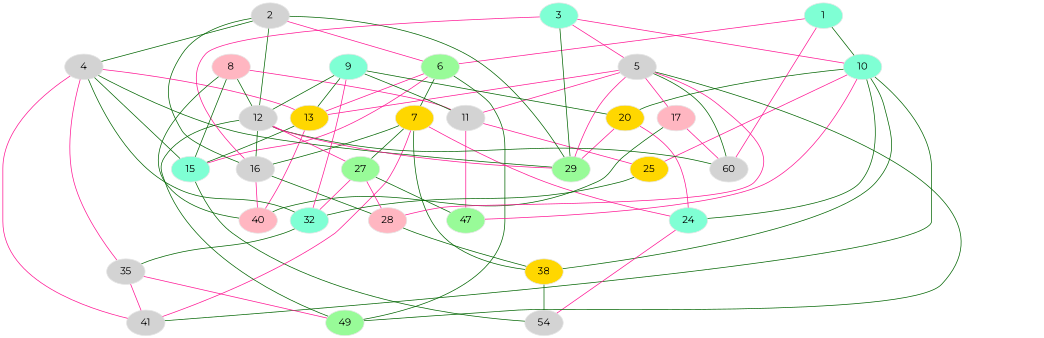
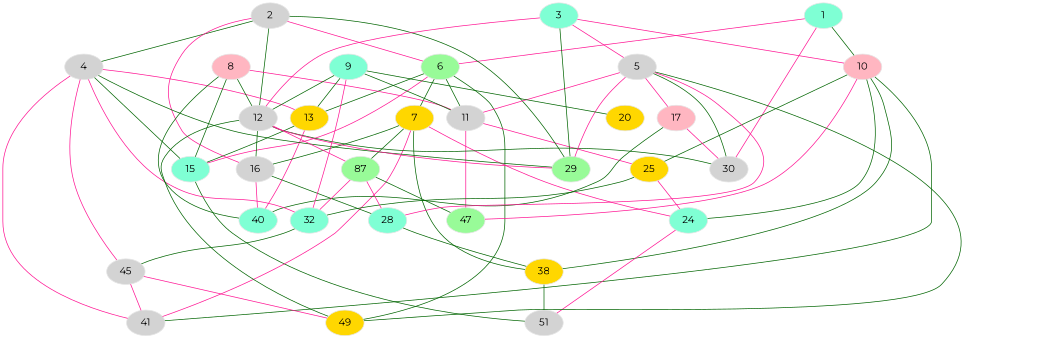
(299, 32) -> (392, 36)
(863, 67) -> (863, 67)
(740, 84) -> none
(169, 85) -> (169, 85)
none -> (453, 92)
(370, 94) -> (370, 94)
(466, 94) -> none
(751, 120) -> (751, 120)
(598, 144) -> none
(678, 162) -> (668, 194)
(361, 169) -> (361, 169)
(729, 169) -> (729, 169)
(156, 176) -> (156, 176)
(258, 220) -> (258, 220)
(388, 220) -> (388, 220)
(126, 272) -> (126, 272)
(345, 323) -> (345, 323)
(544, 323) -> (544, 323)
